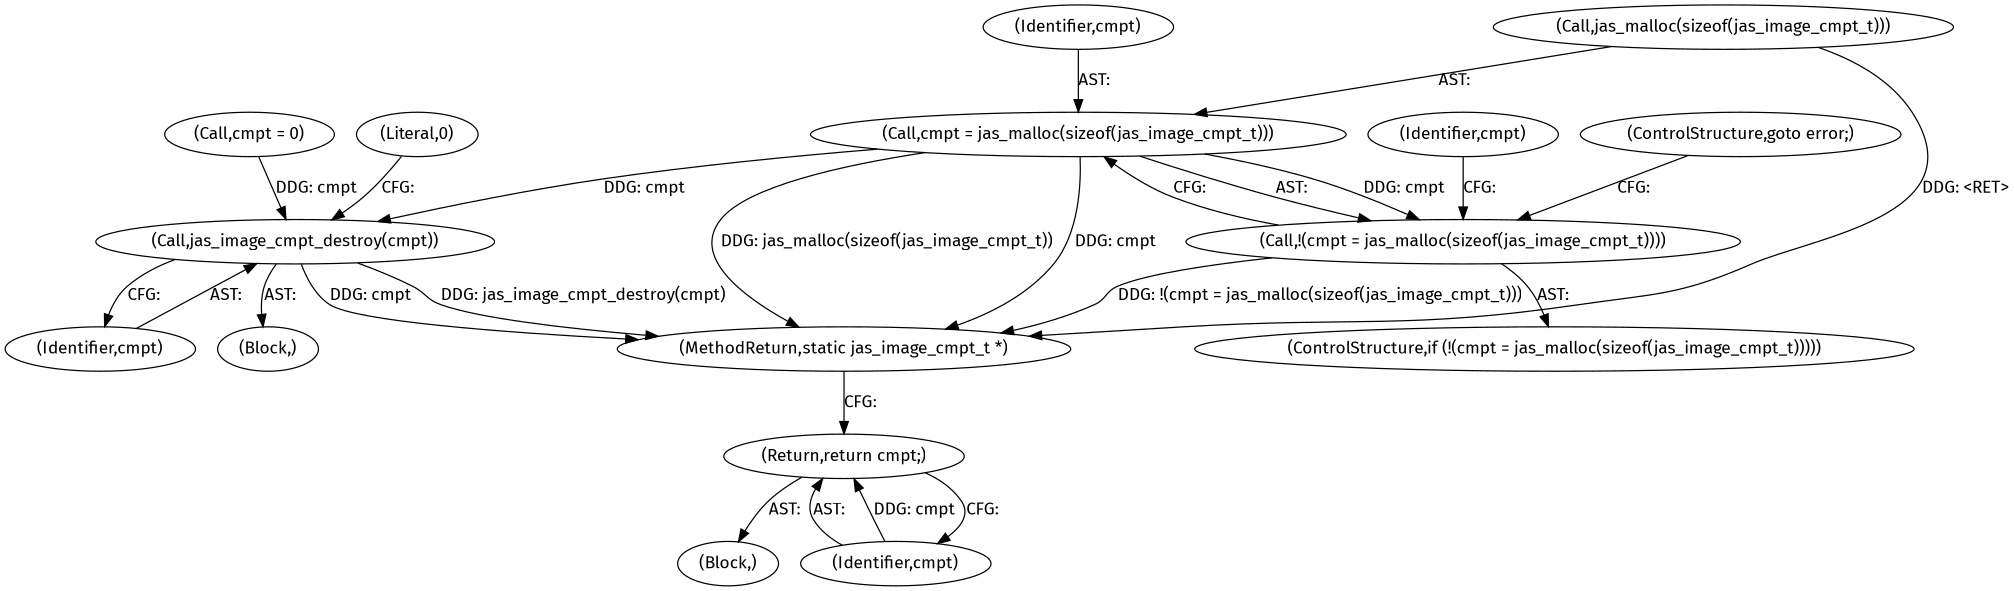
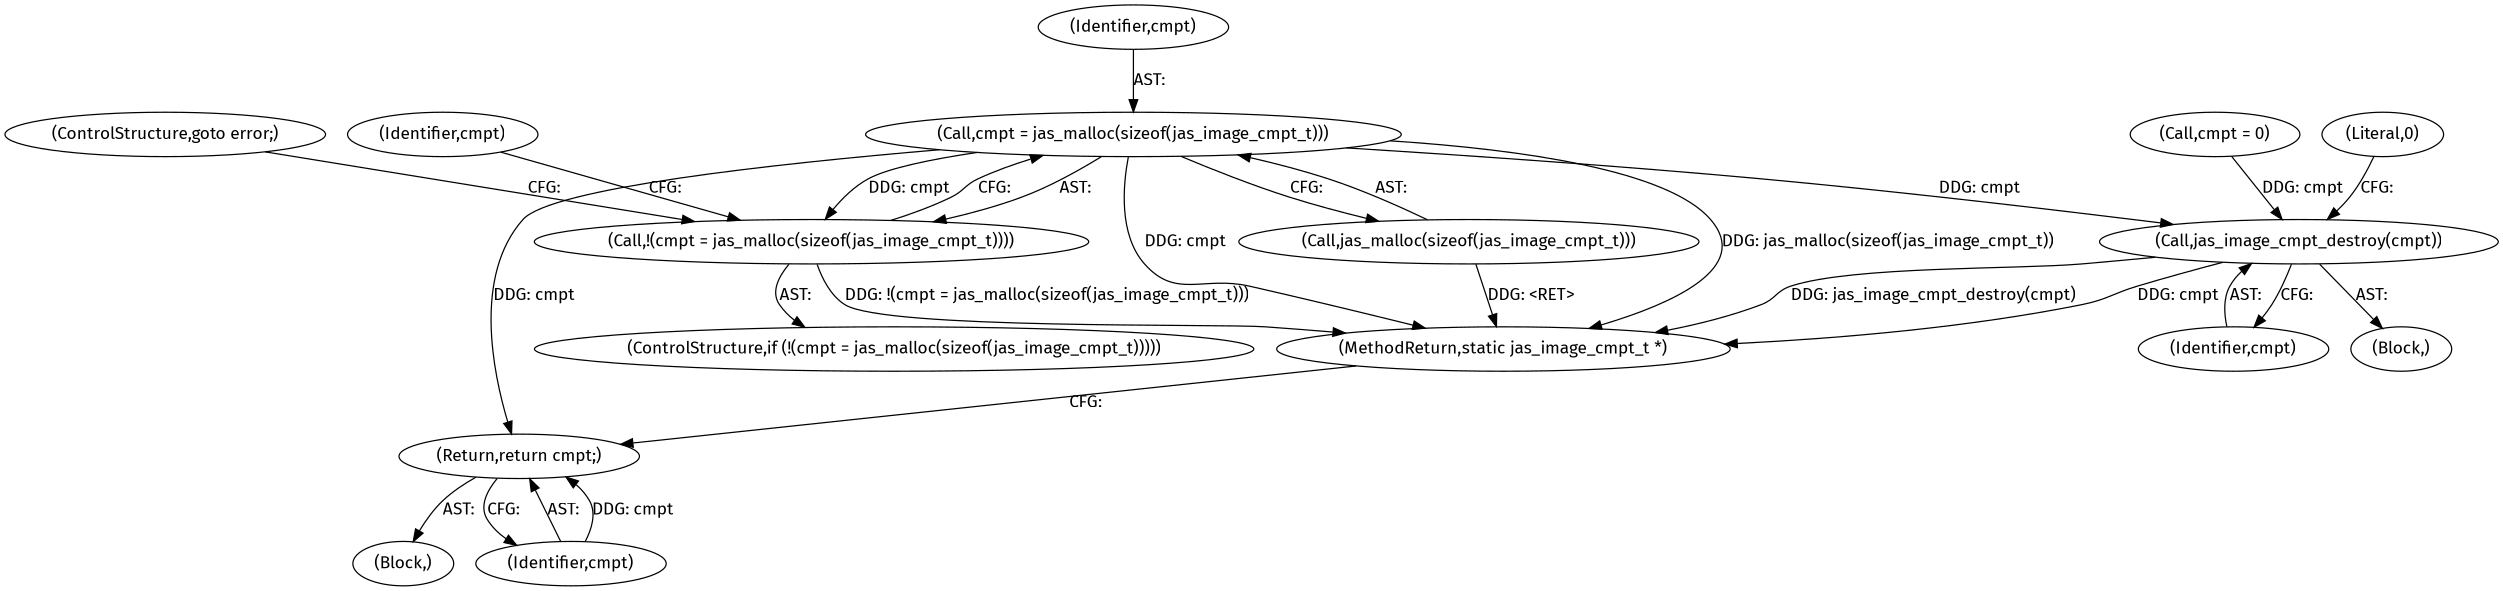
none -> (608, 191)
none -> (1272, 191)
